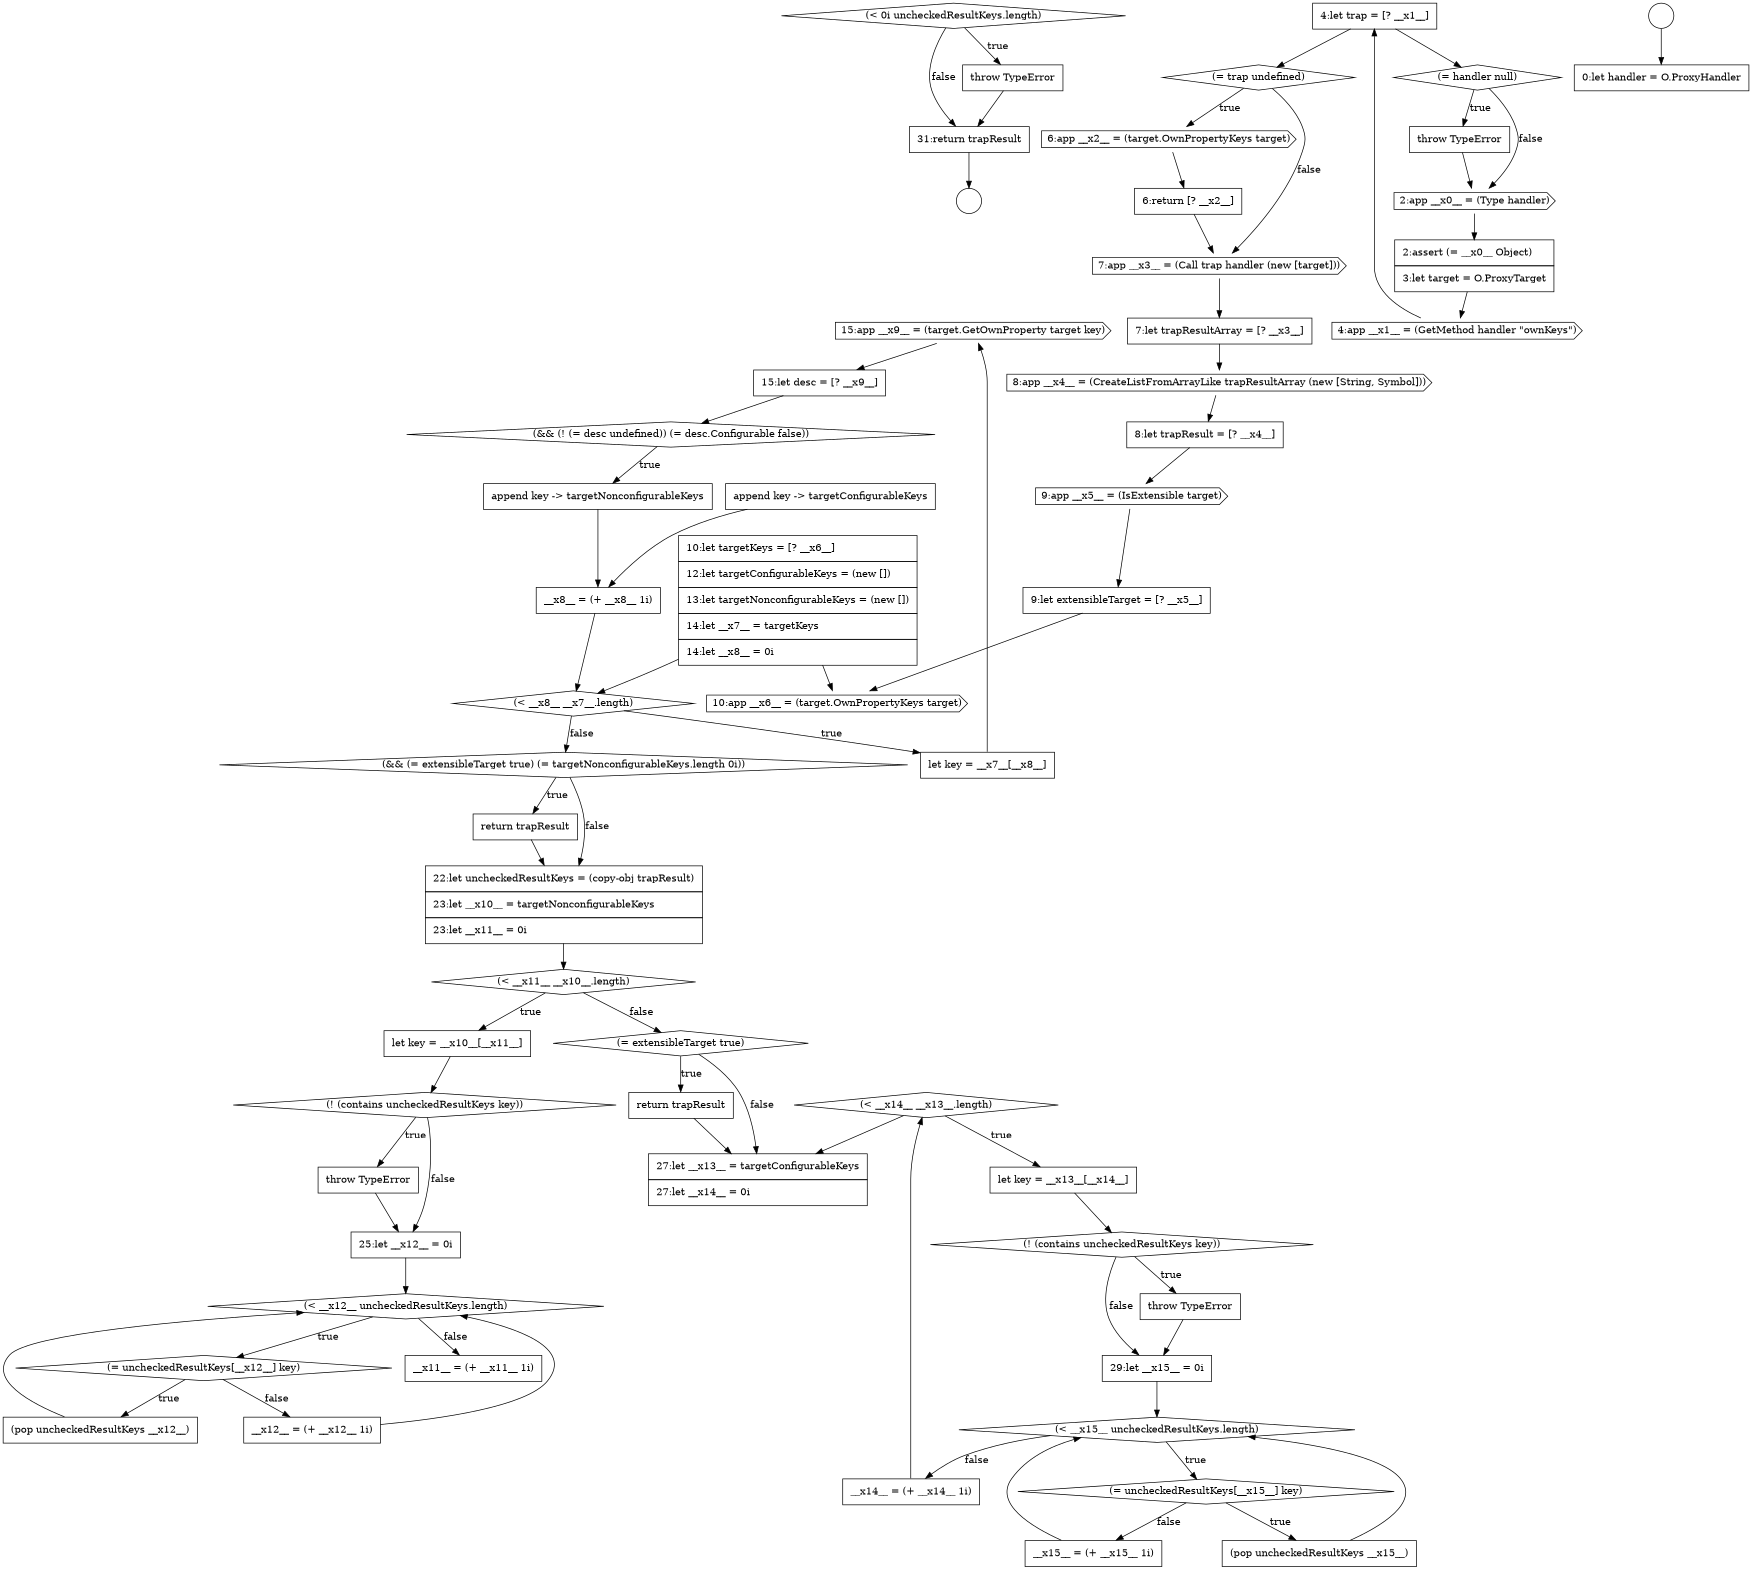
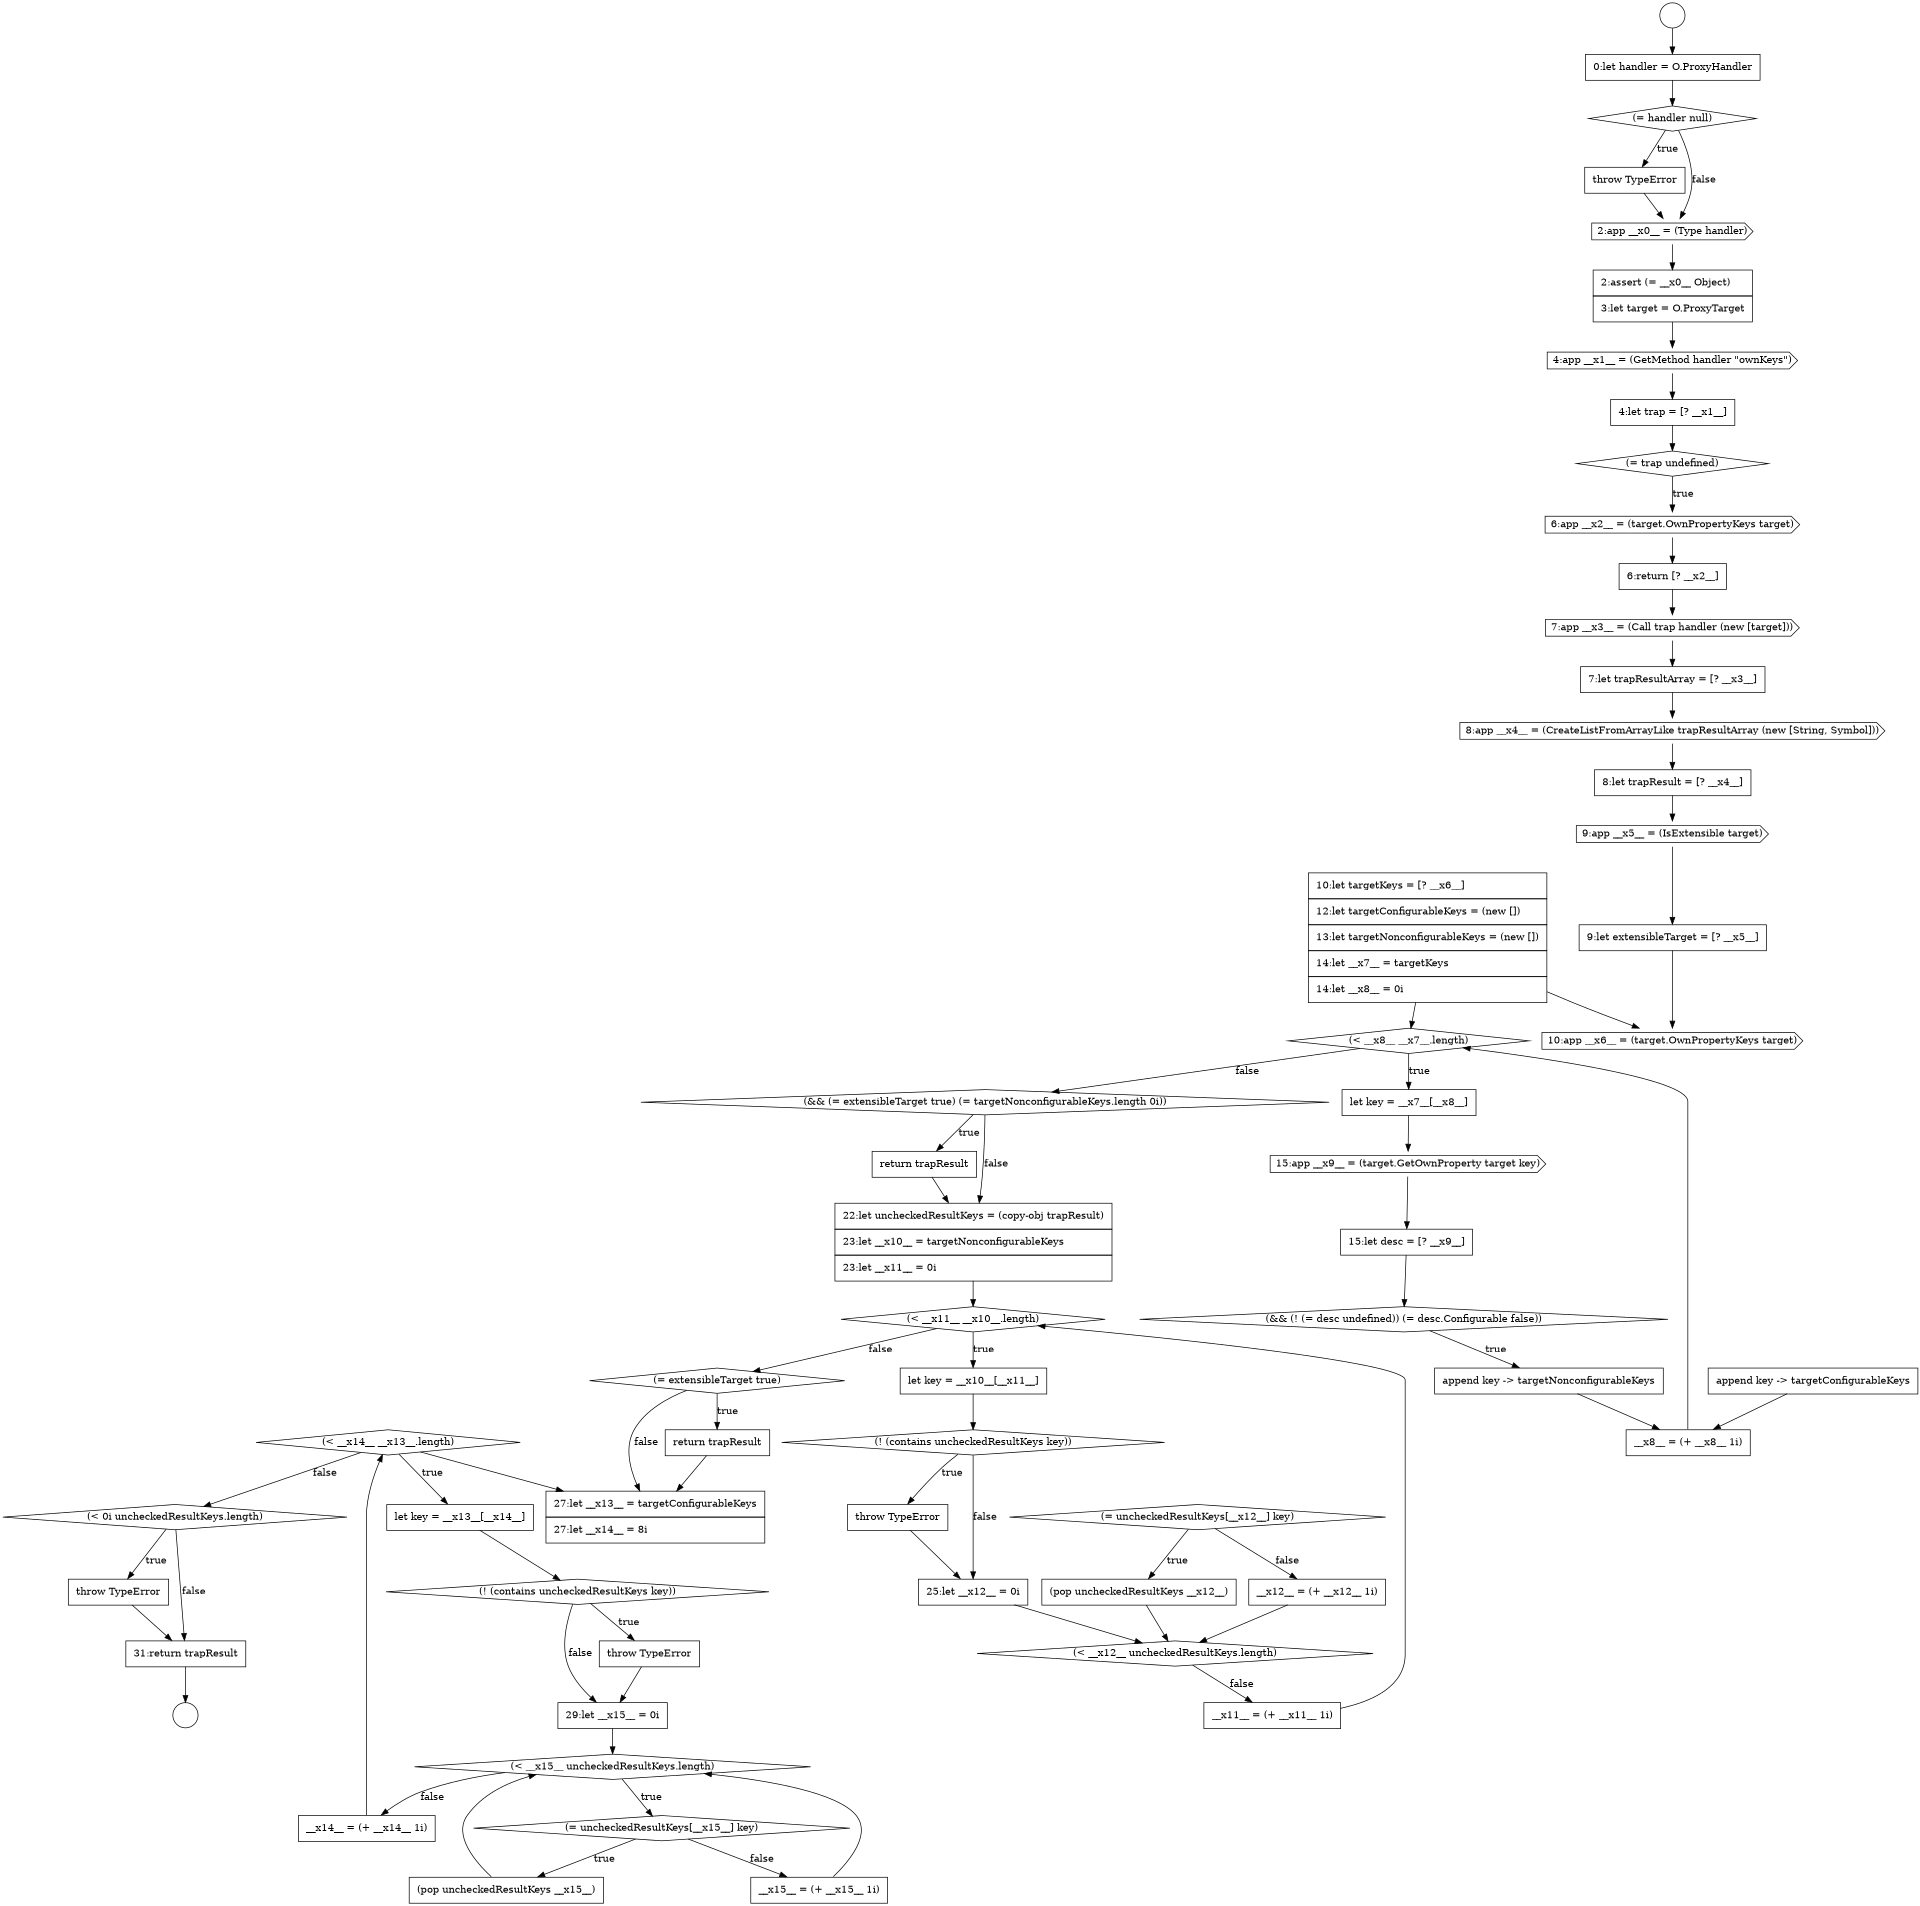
(1425, 46) -> (1672, 89)
(1294, 171) -> none
(703, 1192) -> (601, 1530)
(308, 1336) -> none
none -> (1405, 1380)
none -> (286, 1478)
